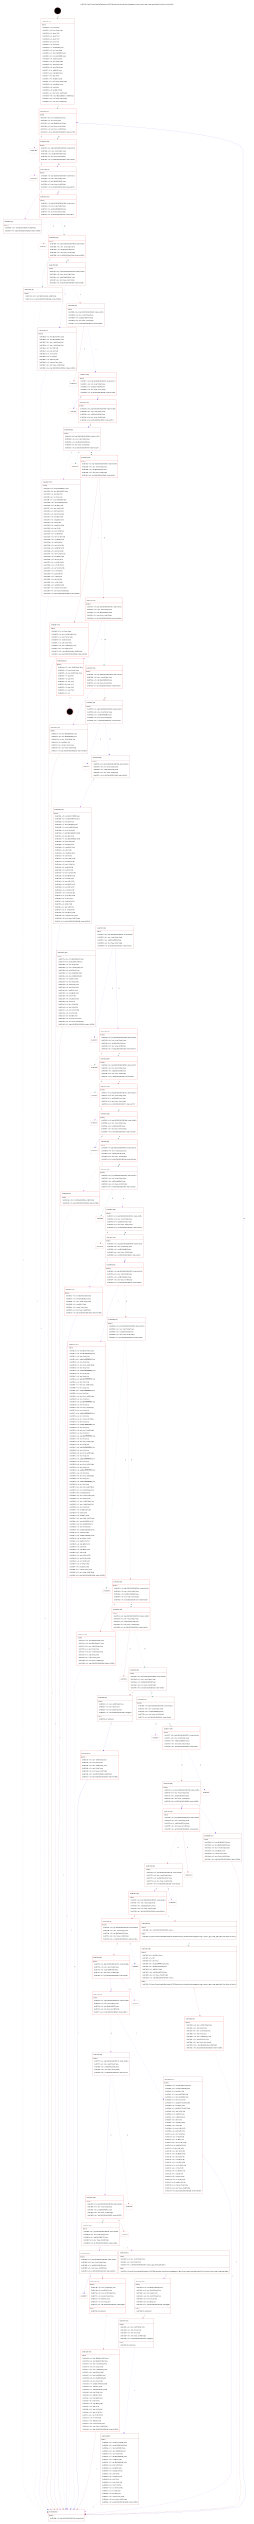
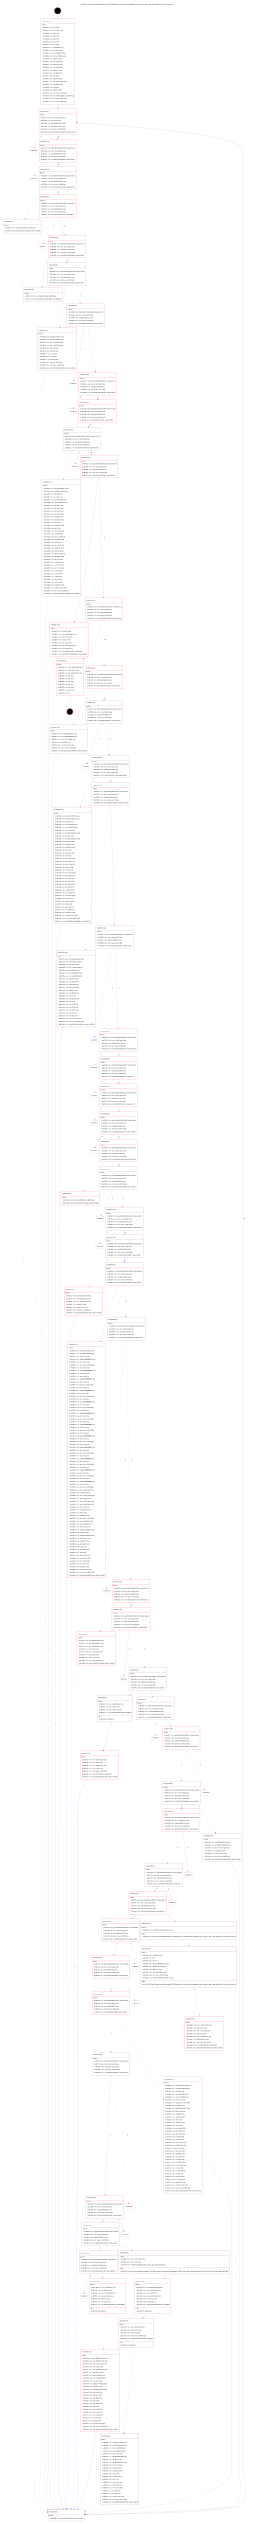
none -> (111, 794)
